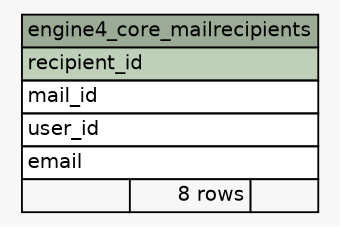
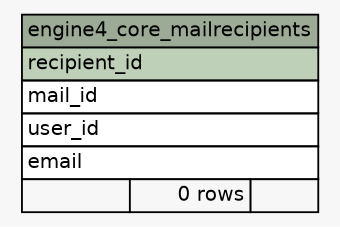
(211, 195) -> (211, 195)
